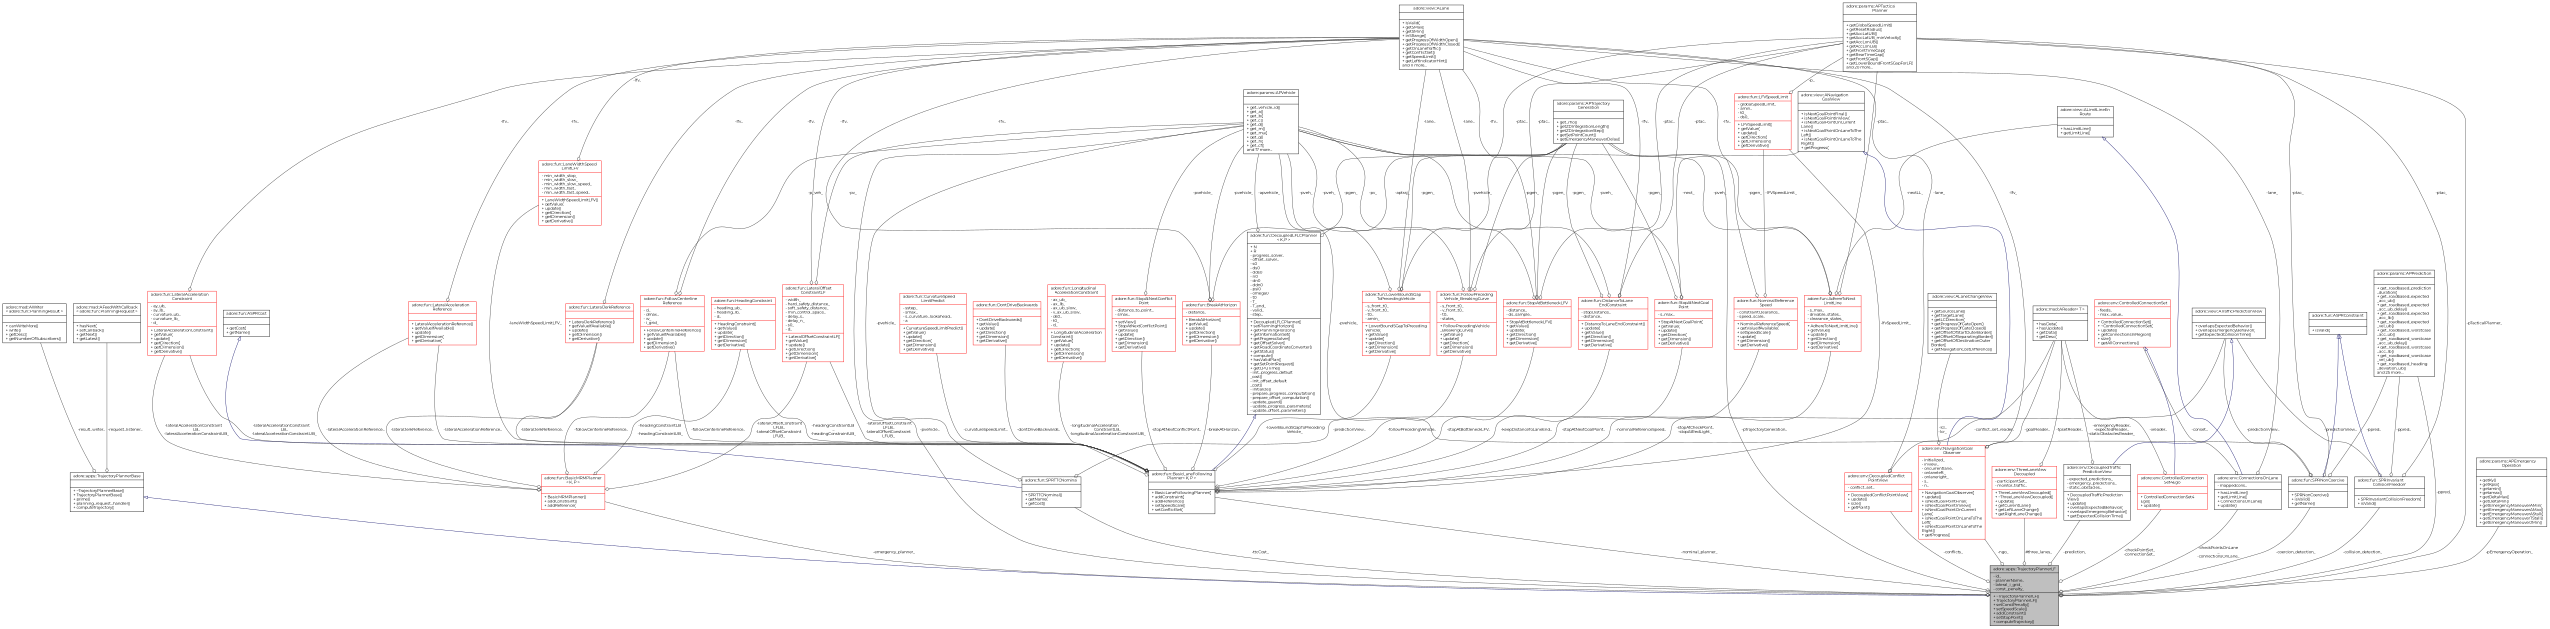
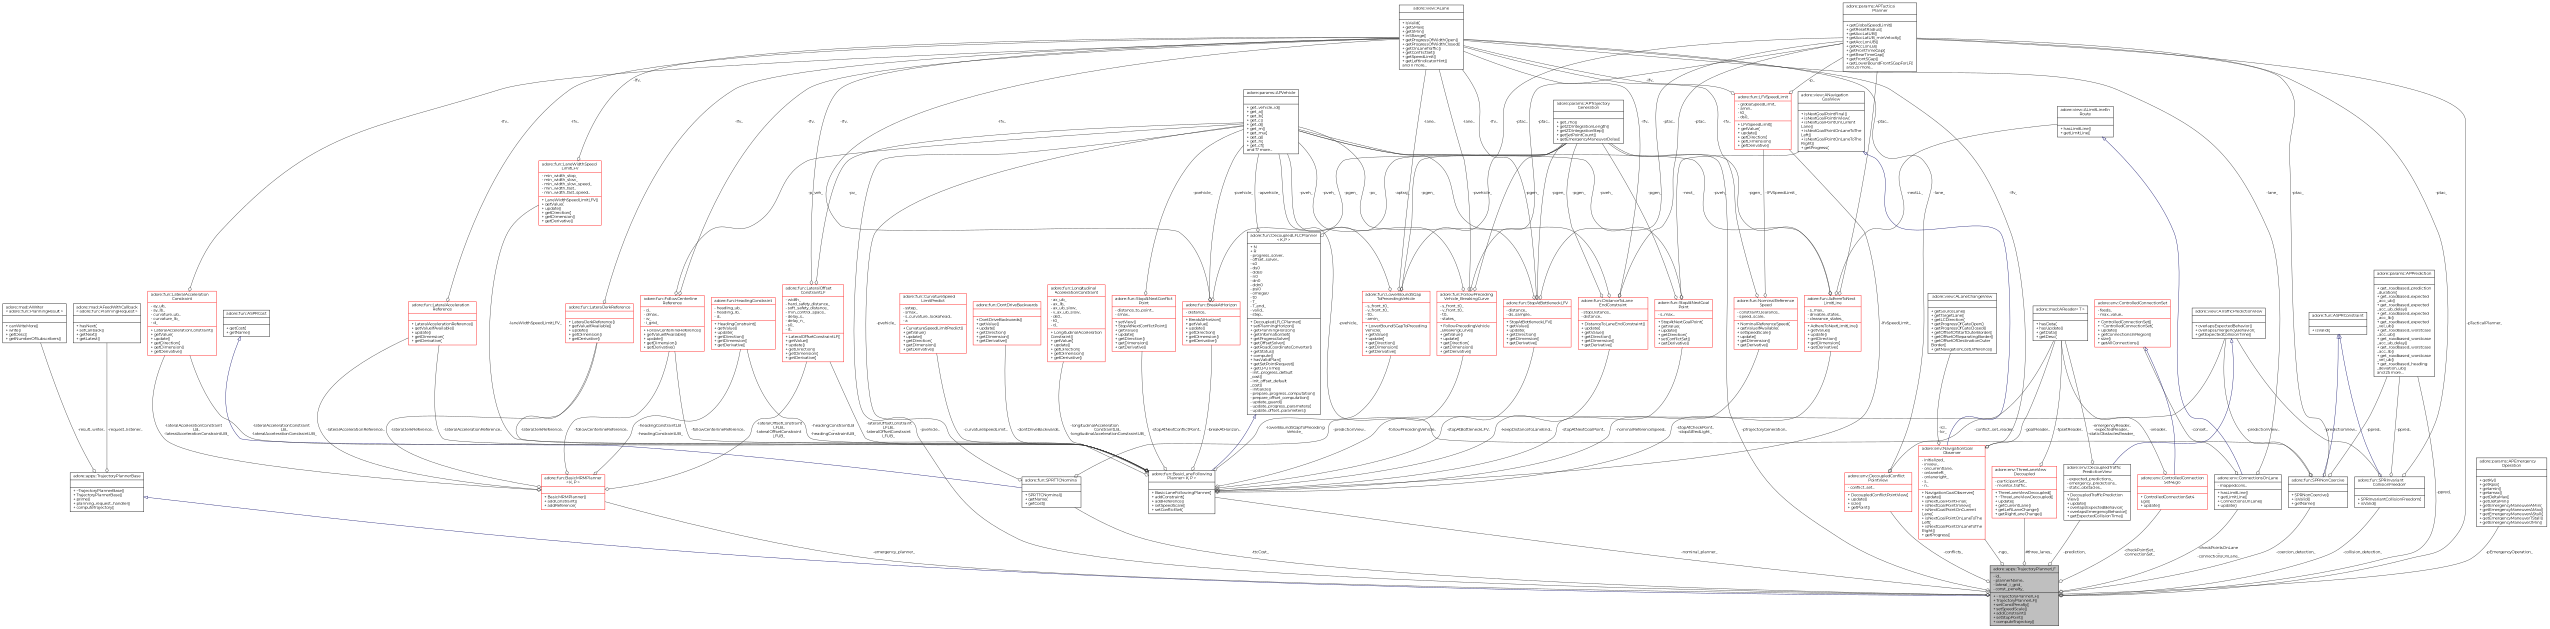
none -> (1596, 74)
(1675, 339) -> (1674, 339)
